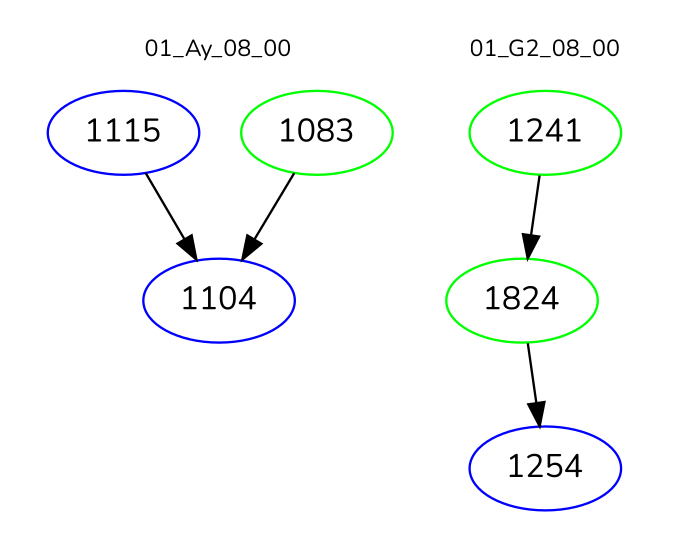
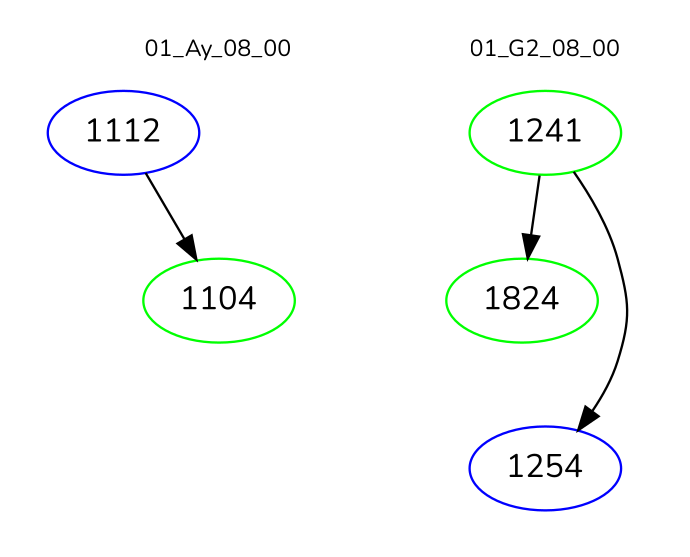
(124, 133) -> (124, 133)
(317, 133) -> none
(219, 301) -> (219, 301)
(532, 373) -> (625, 289)
